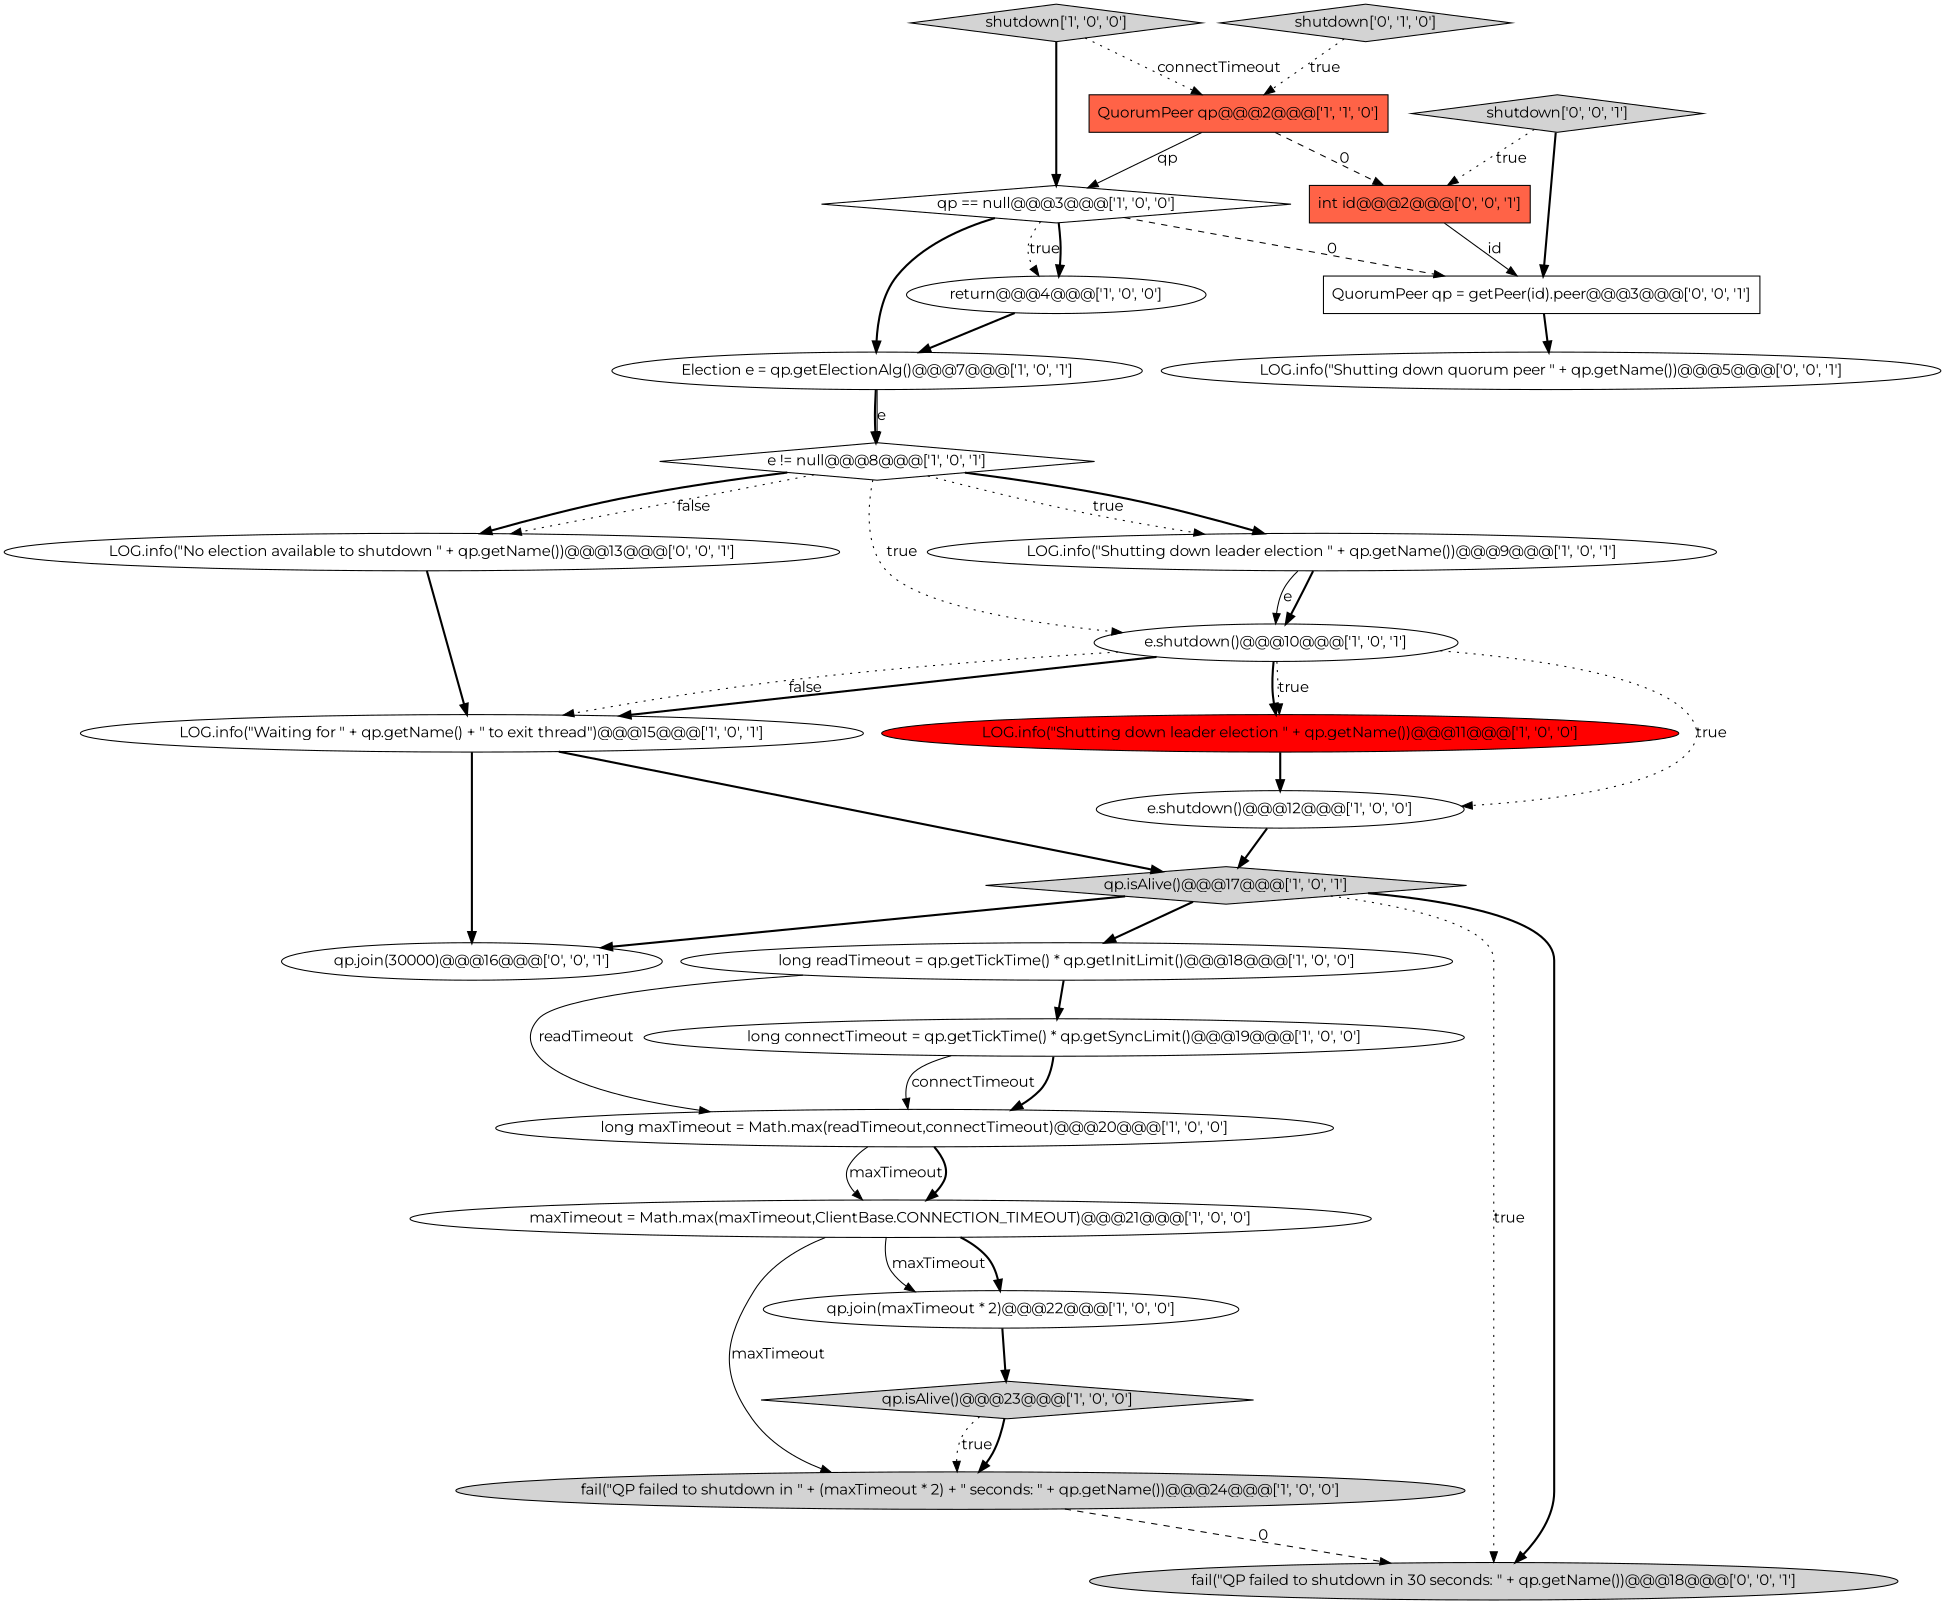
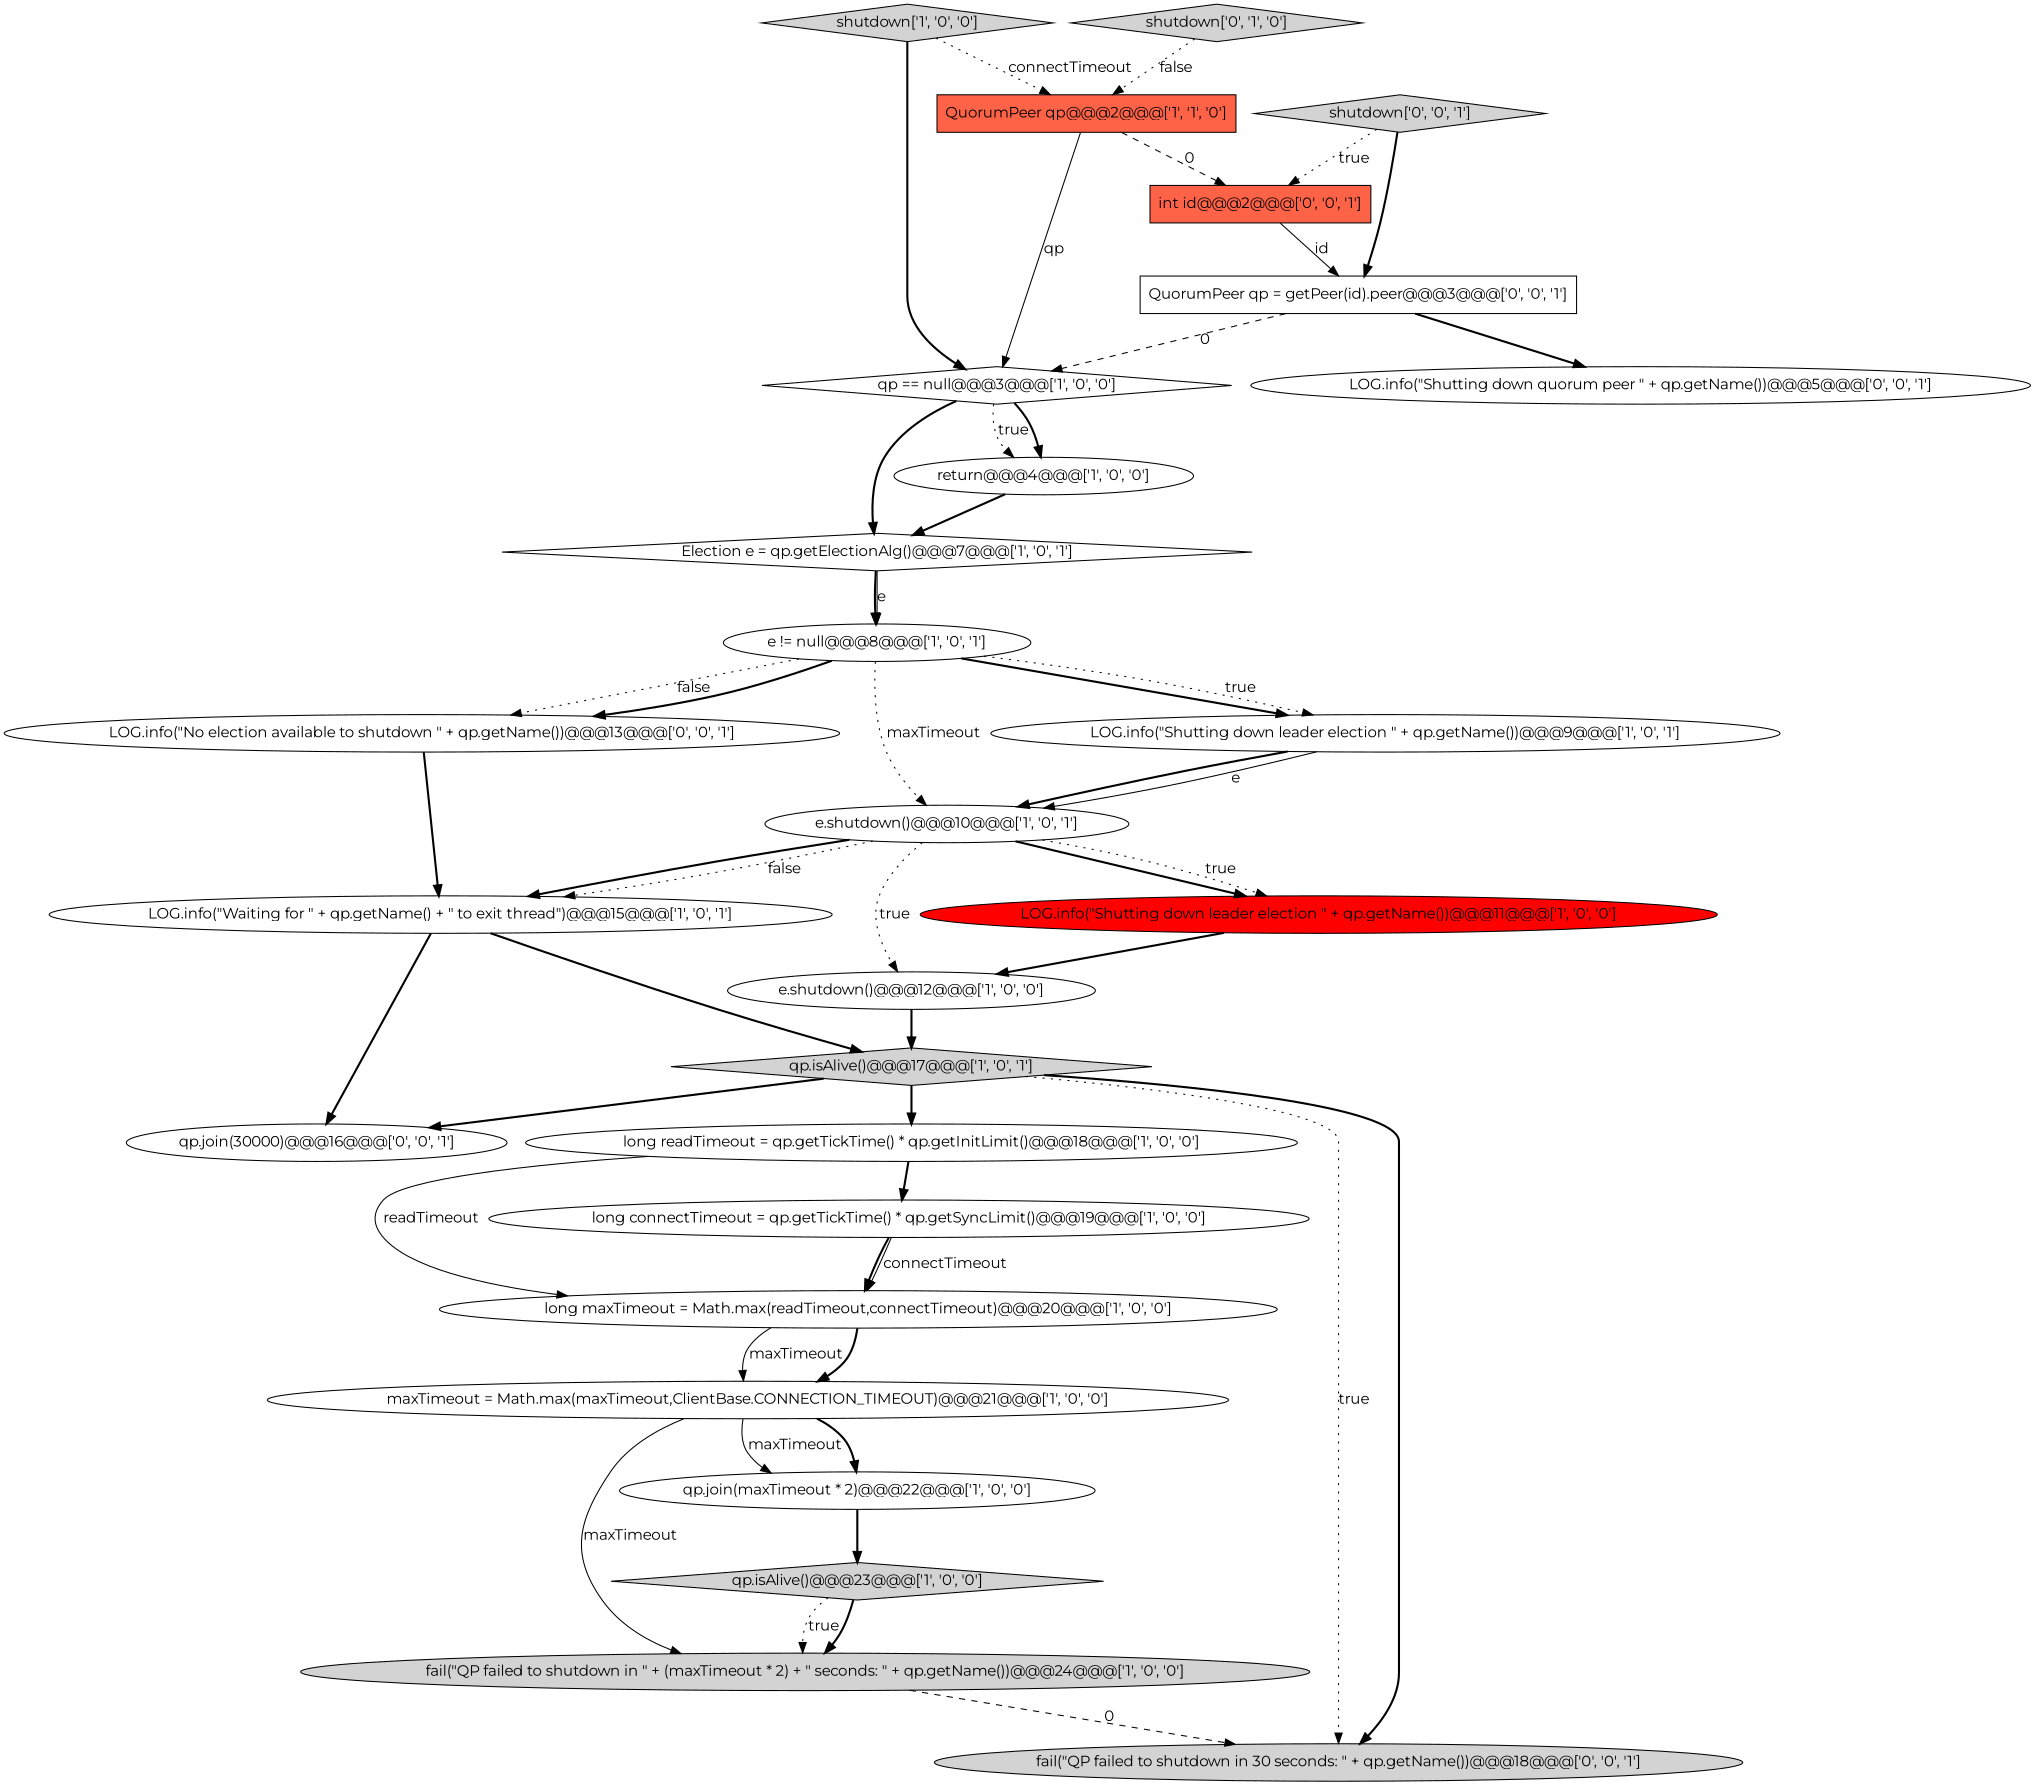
(1325, 68) -> (1176, 68)
(1279, 246) -> (1174, 341)
(877, 371) -> (877, 552)
(877, 461) -> (877, 643)
(902, 552) -> (934, 733)
